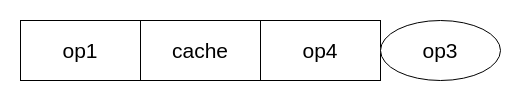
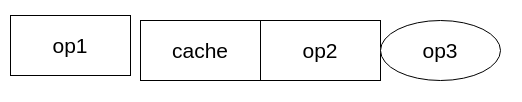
(81, 51) -> (71, 46)
(321, 51) -> (321, 51)
